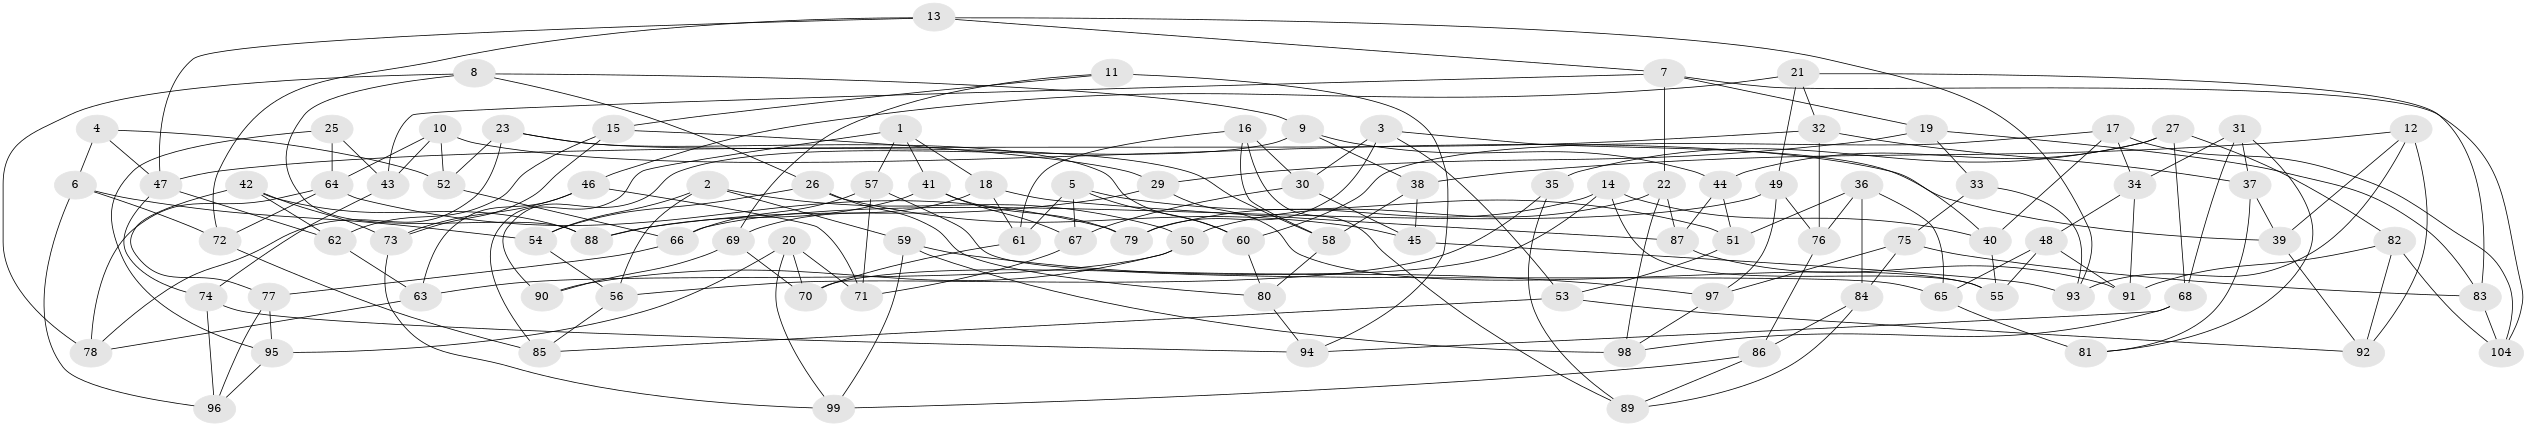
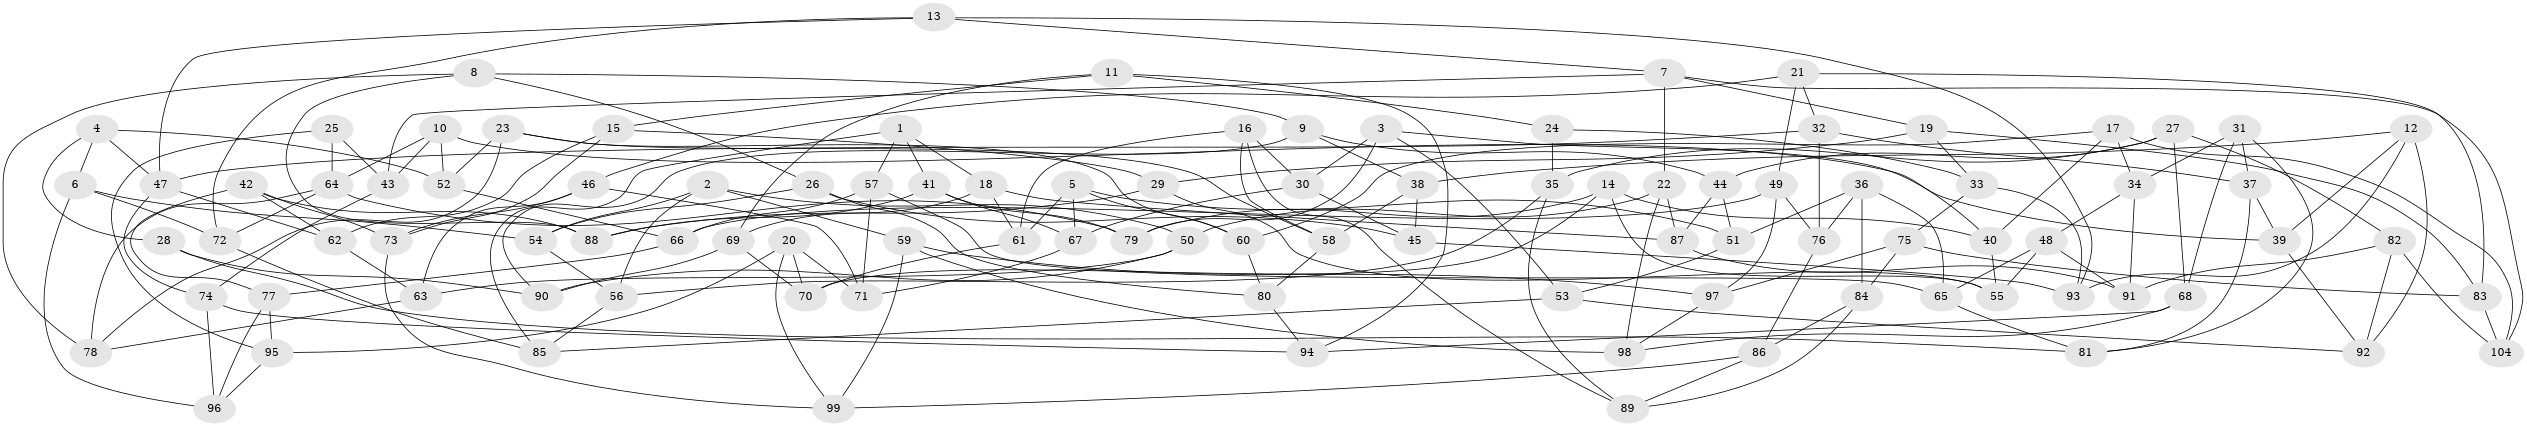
none -> (1552, 129)
none -> (164, 241)
